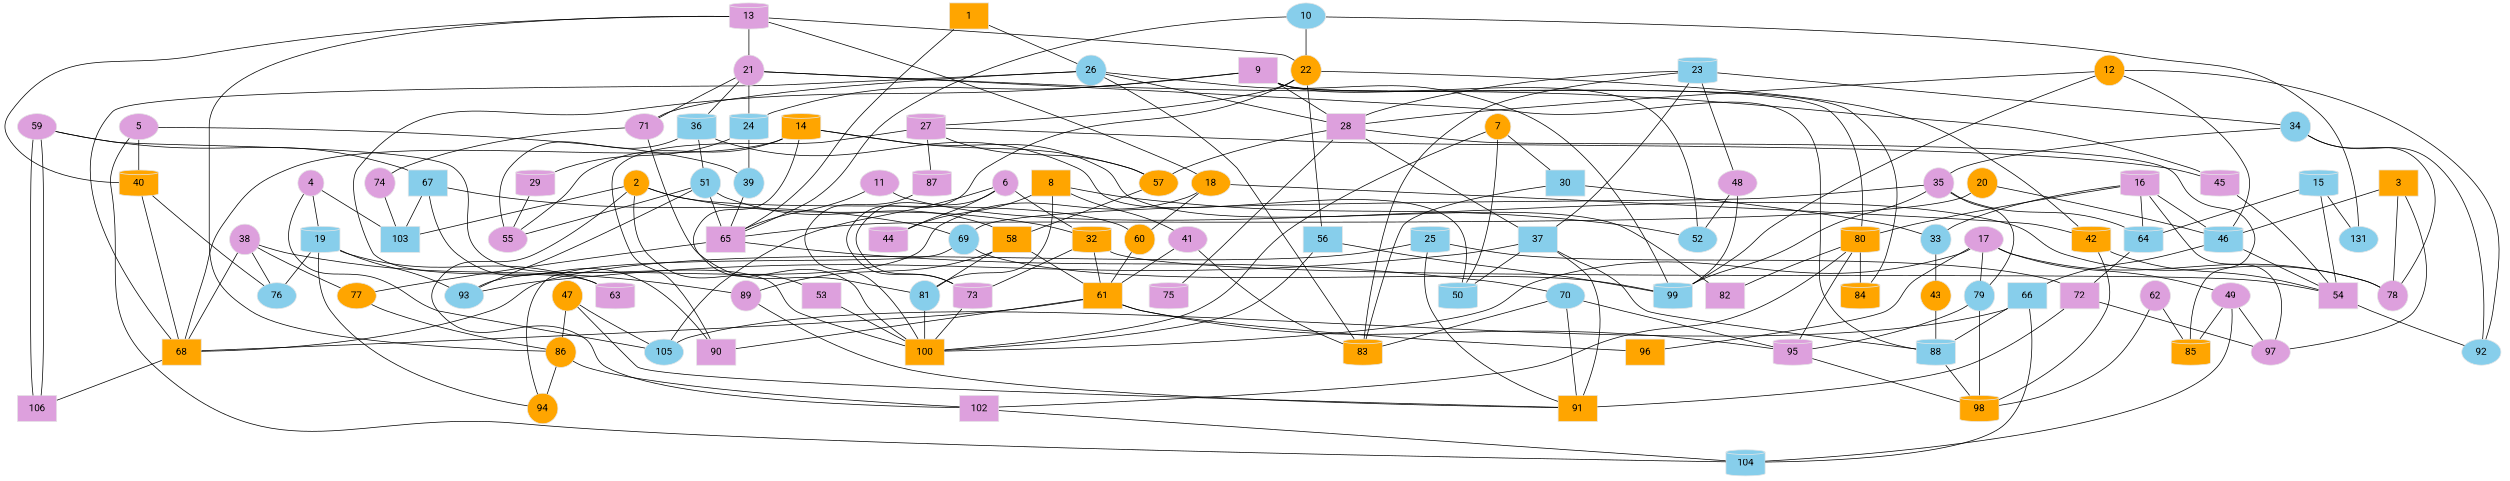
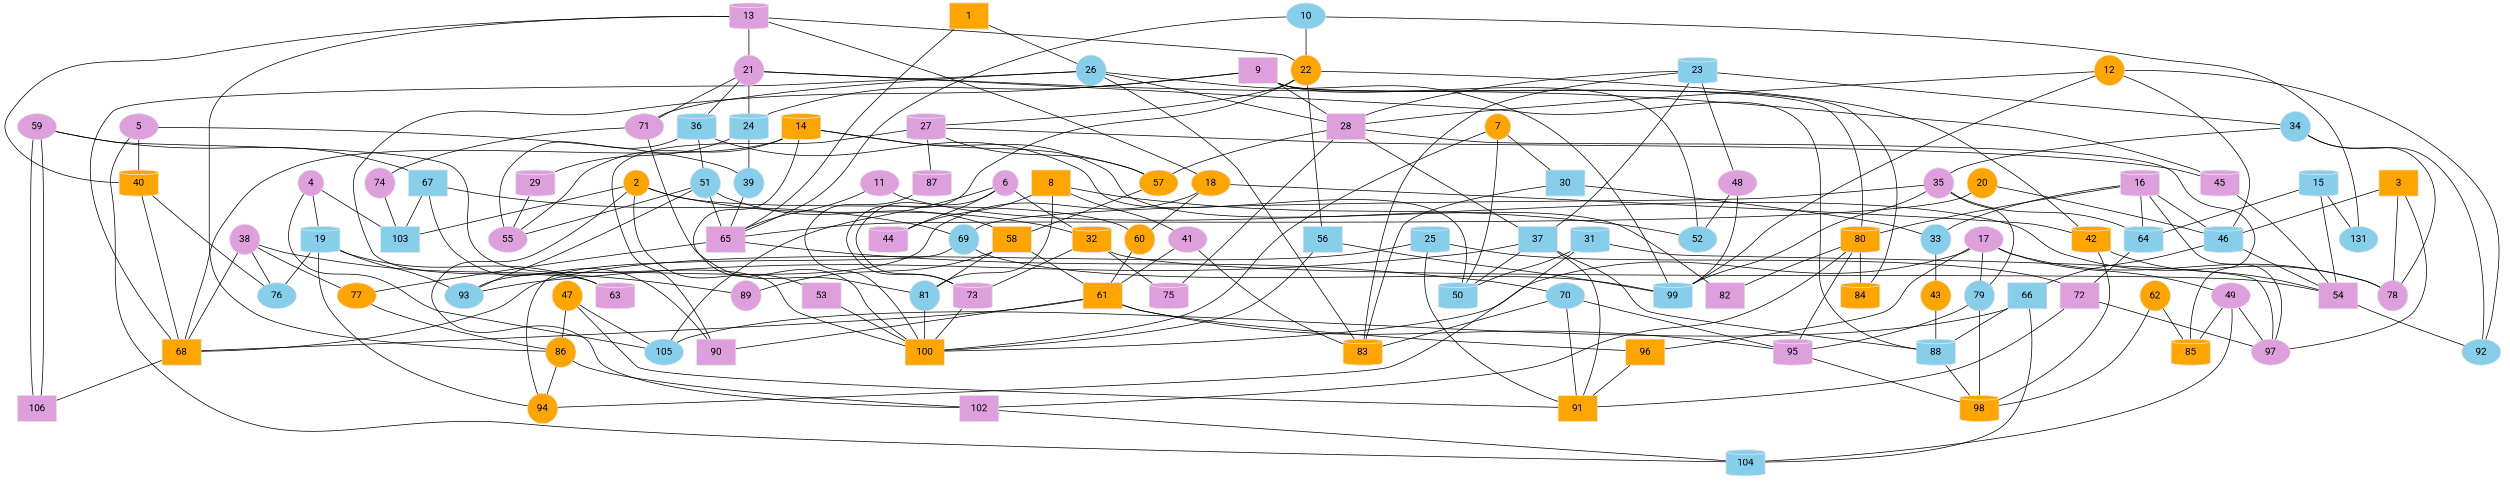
none -> (1590, 239)
(1097, 268) -> (1130, 268)
(2155, 296) -> (2155, 296)
(1069, 389) -> (1611, 380)
